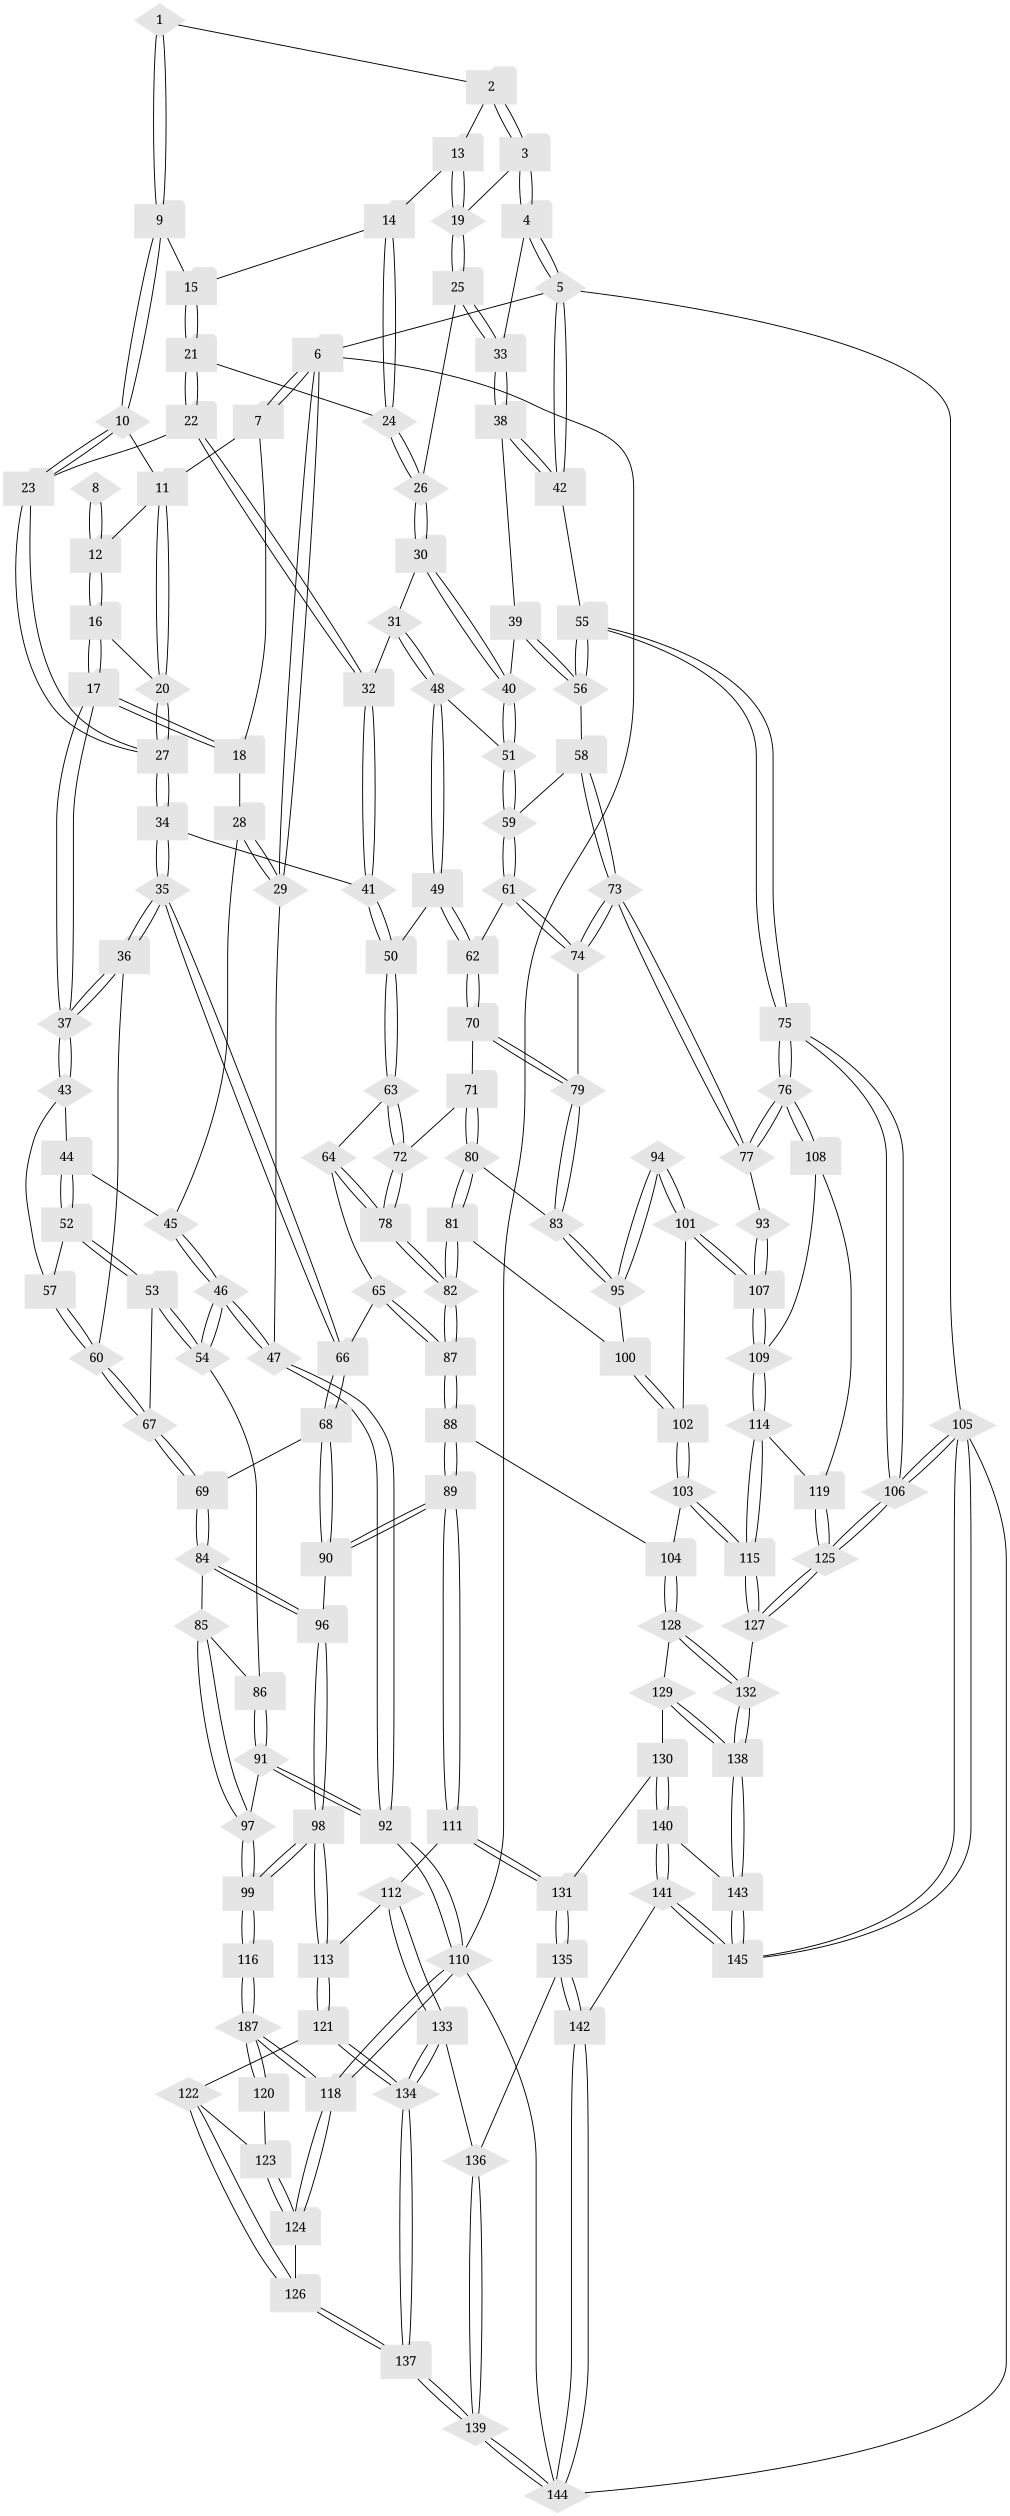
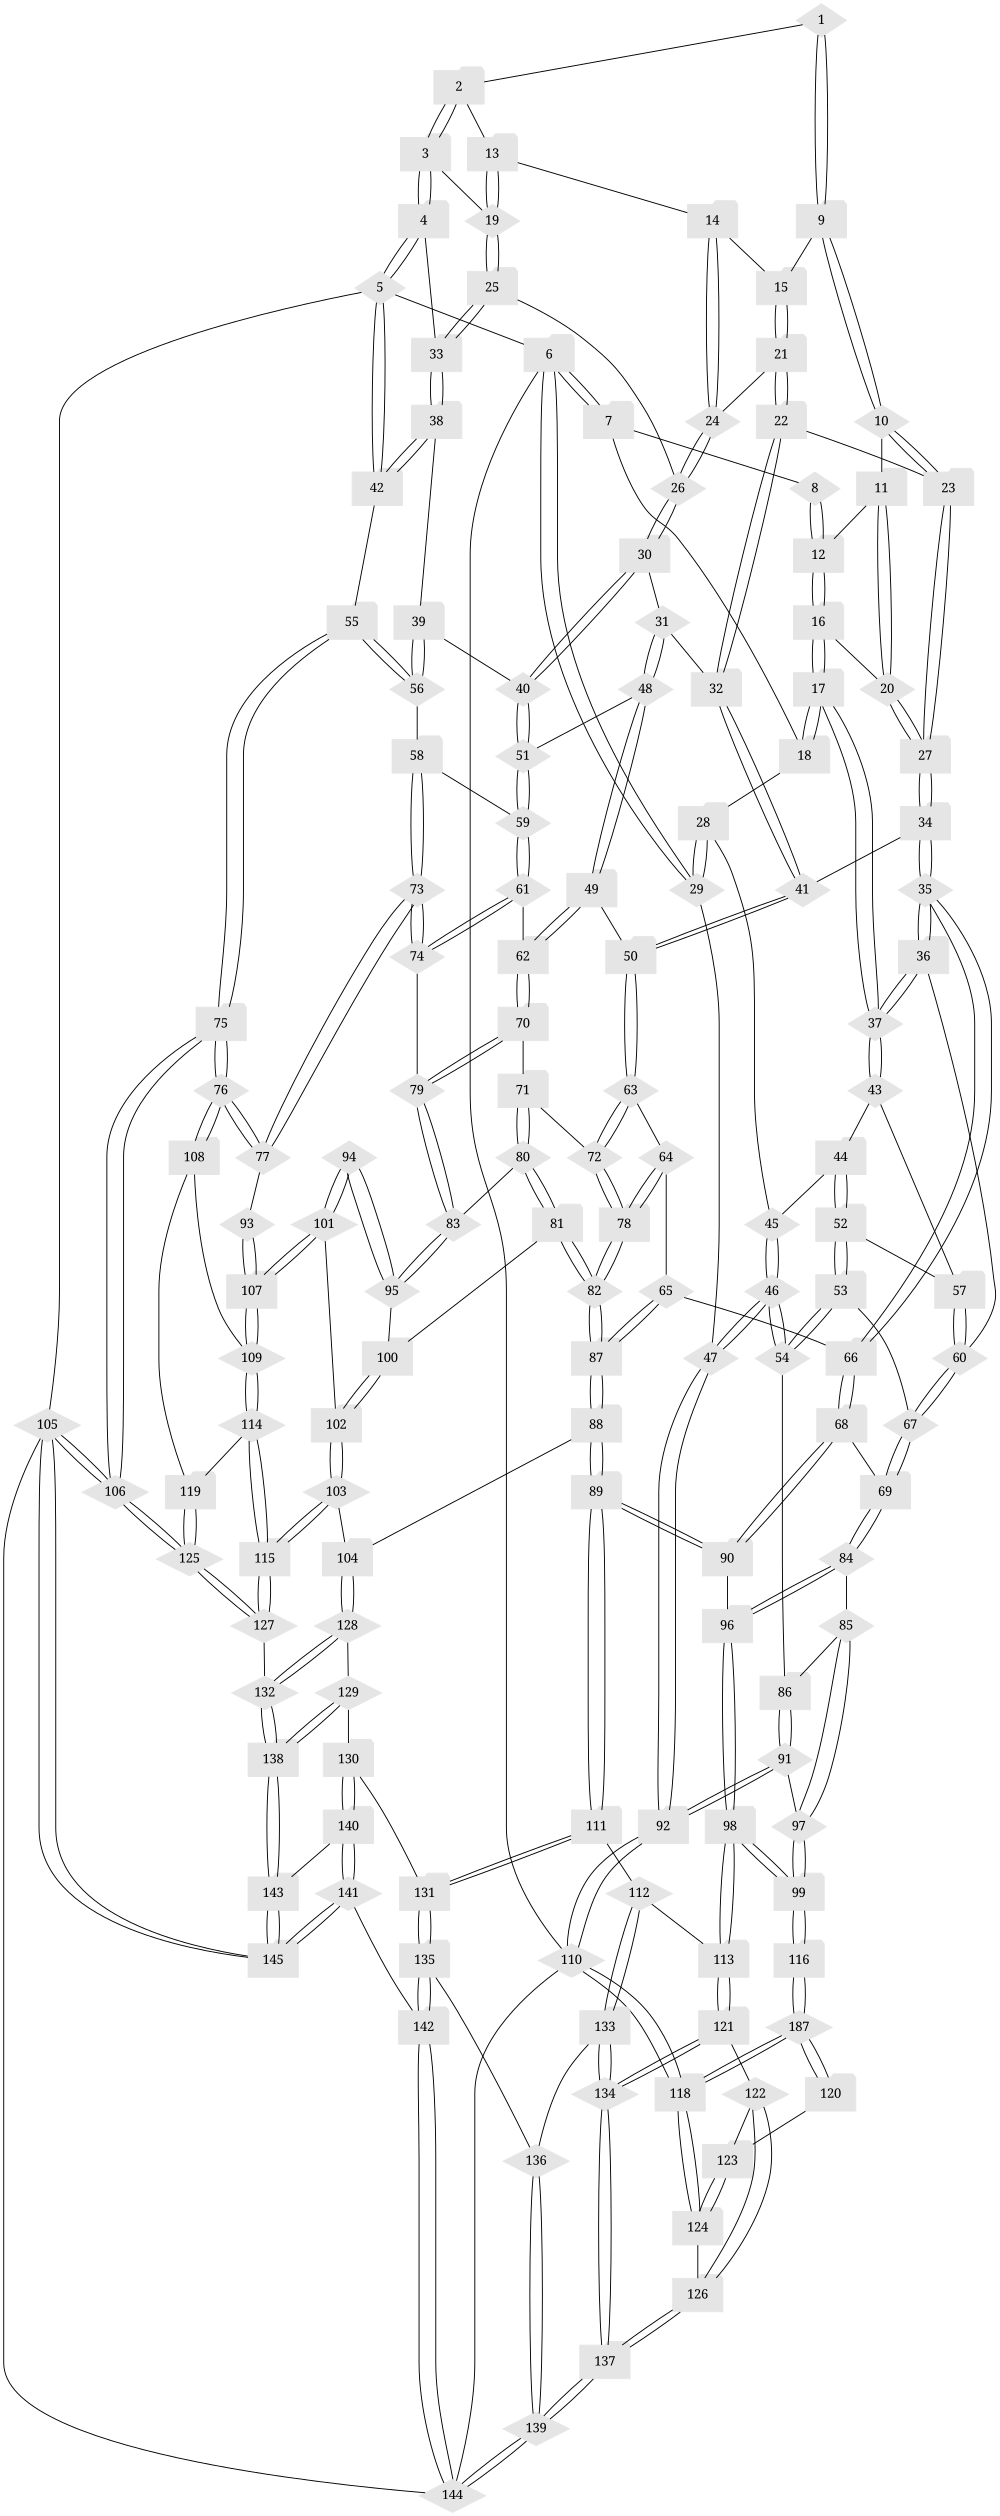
(204, 459) -> (716, 457)
